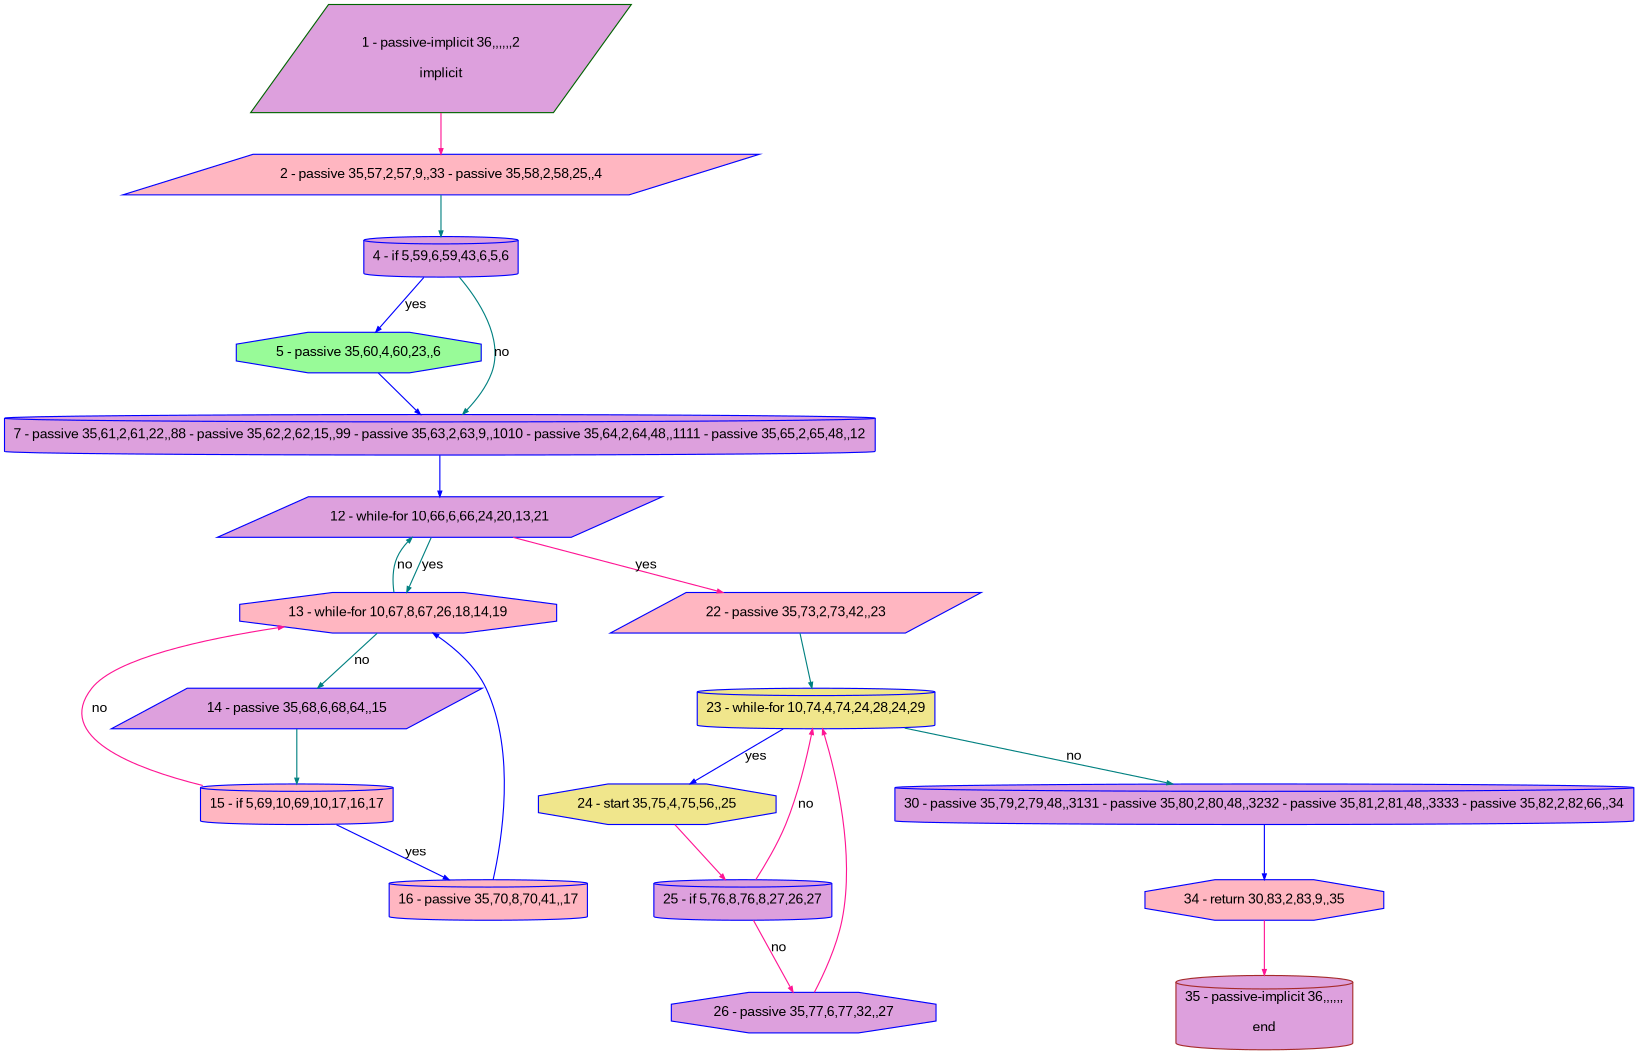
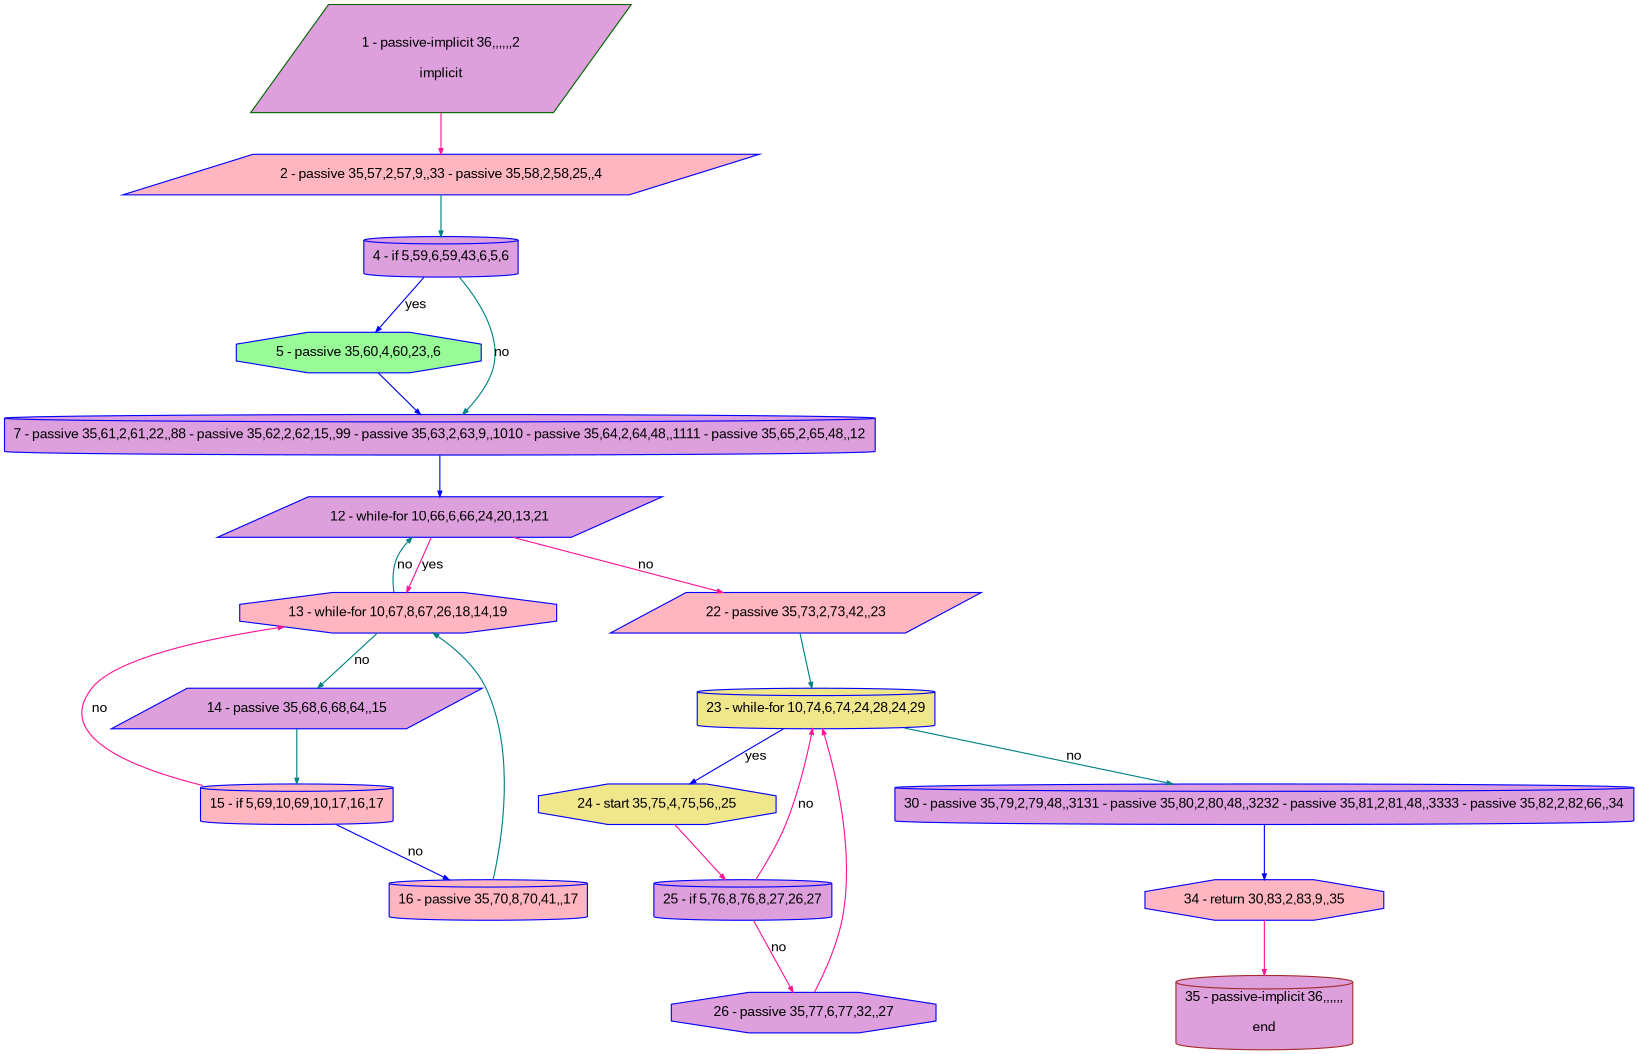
(420, 562) -> (420, 562)
(646, 565) -> (646, 565)
(816, 708) -> (816, 708)
(502, 748) -> (502, 748)
(416, 852) -> (416, 852)
